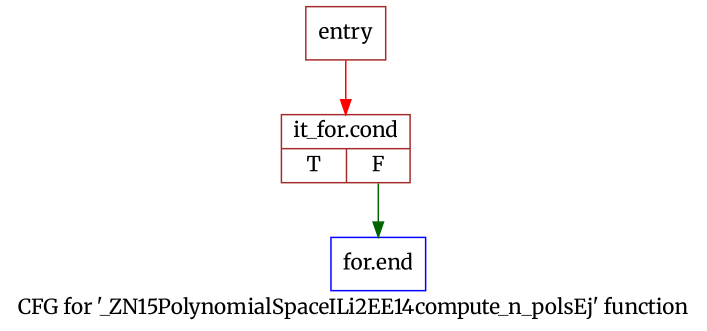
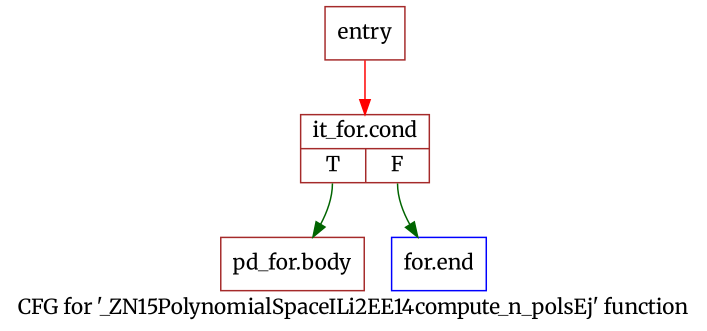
none -> (293, 264)
